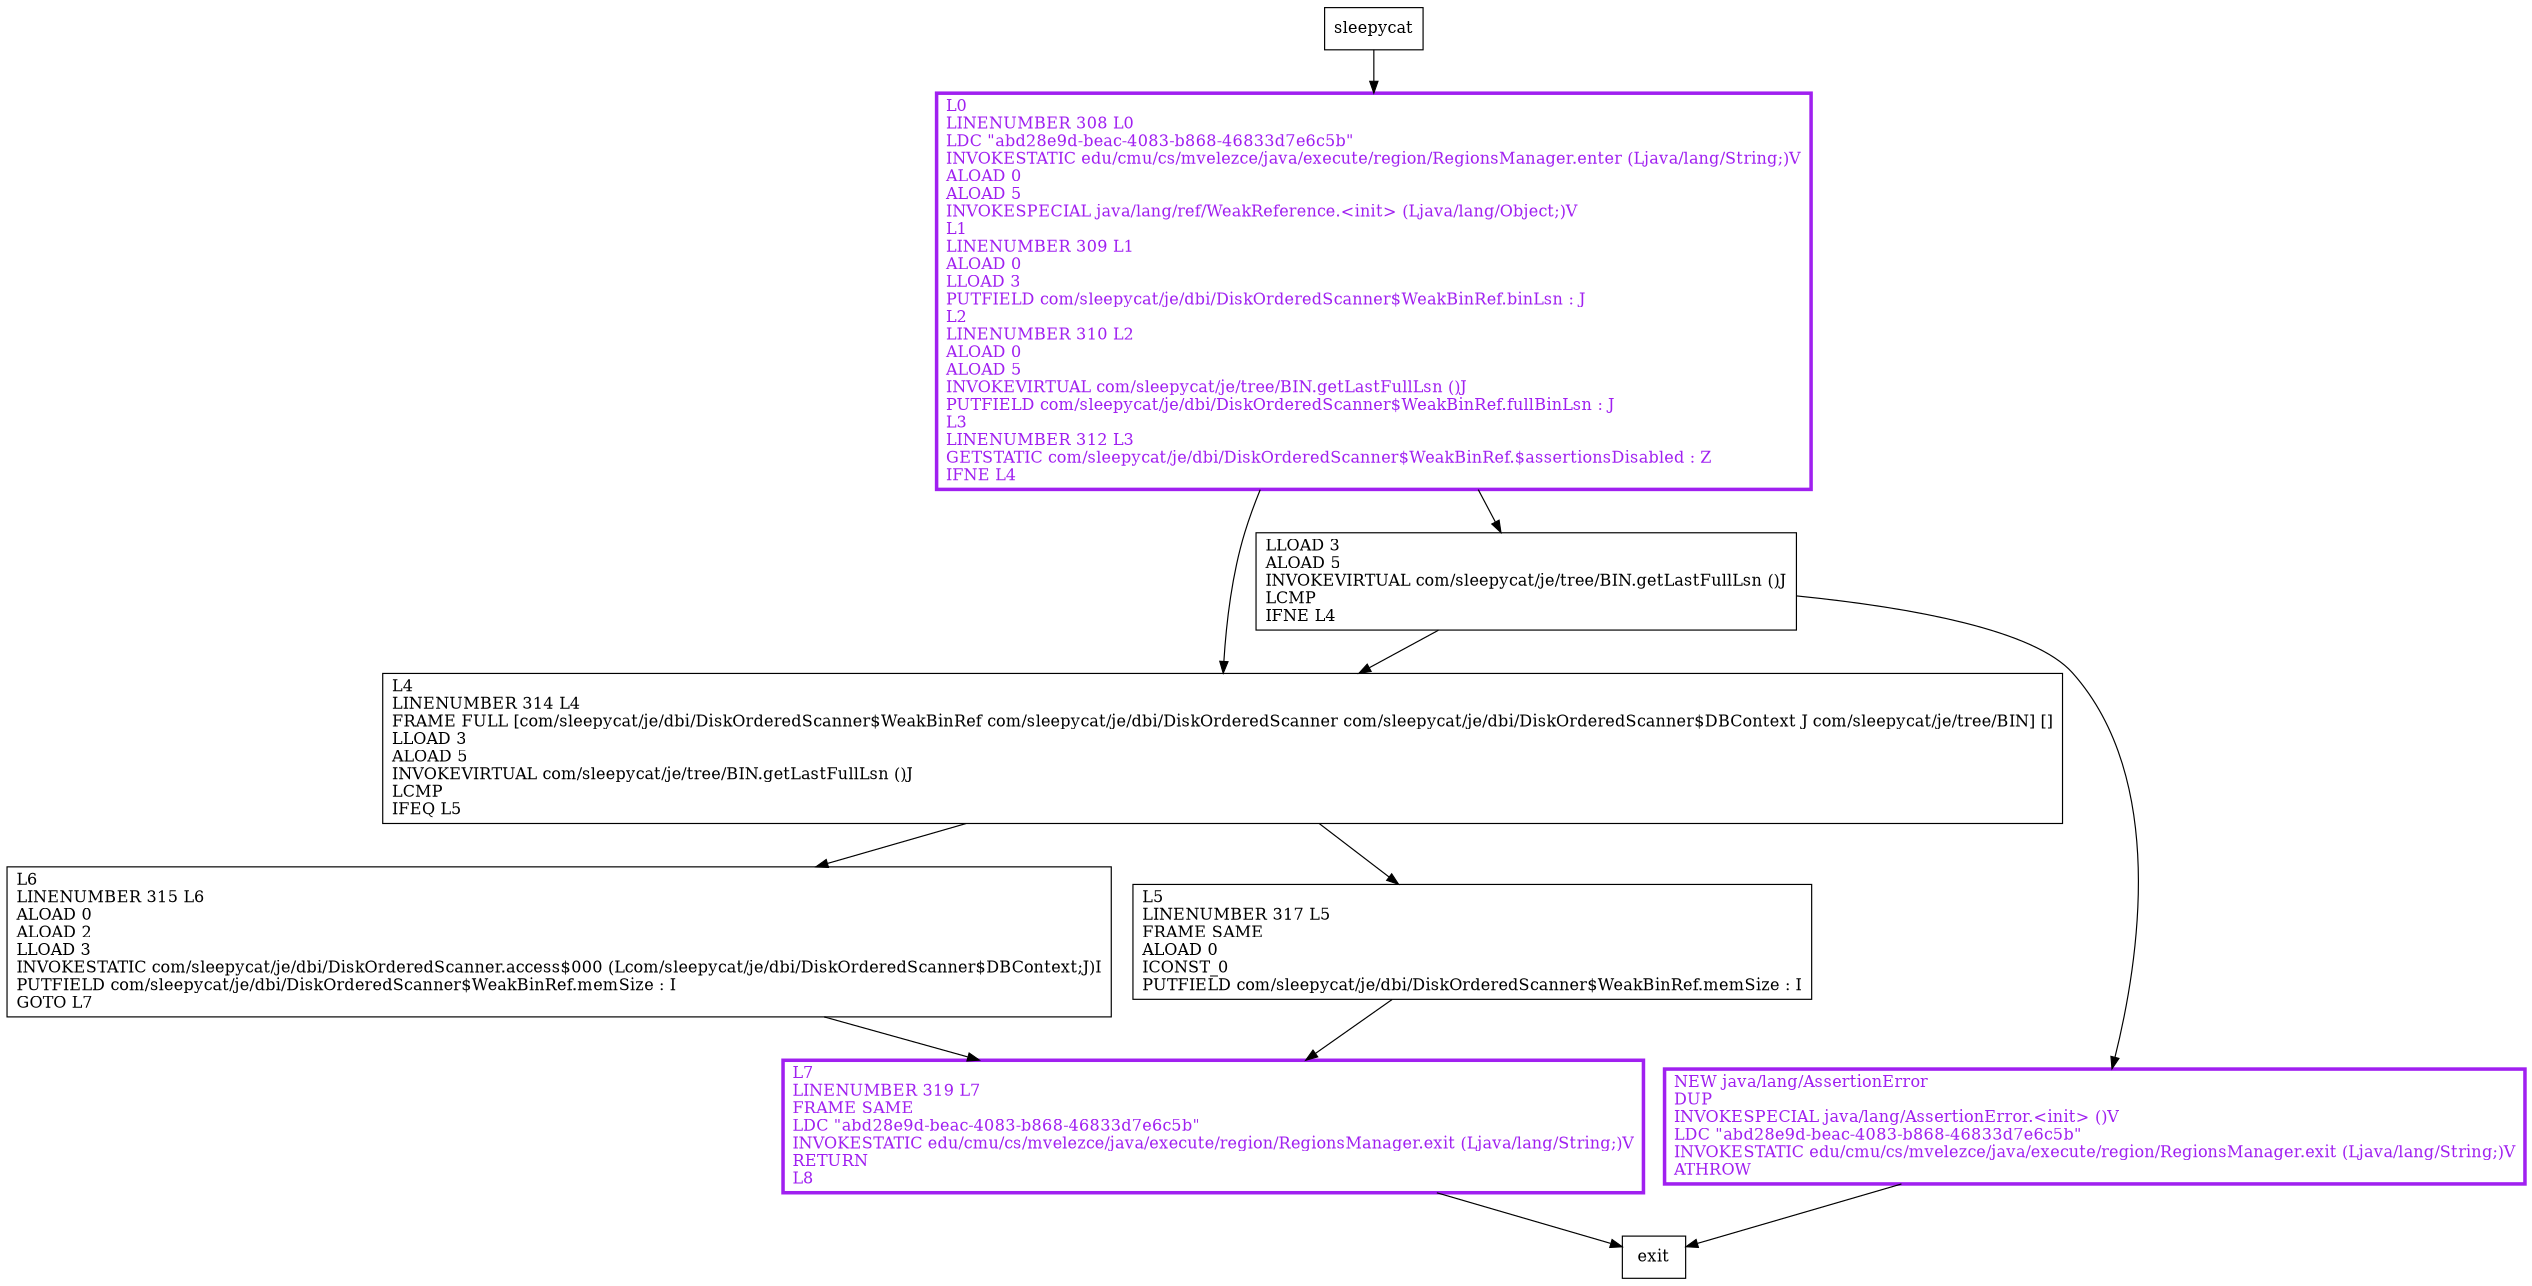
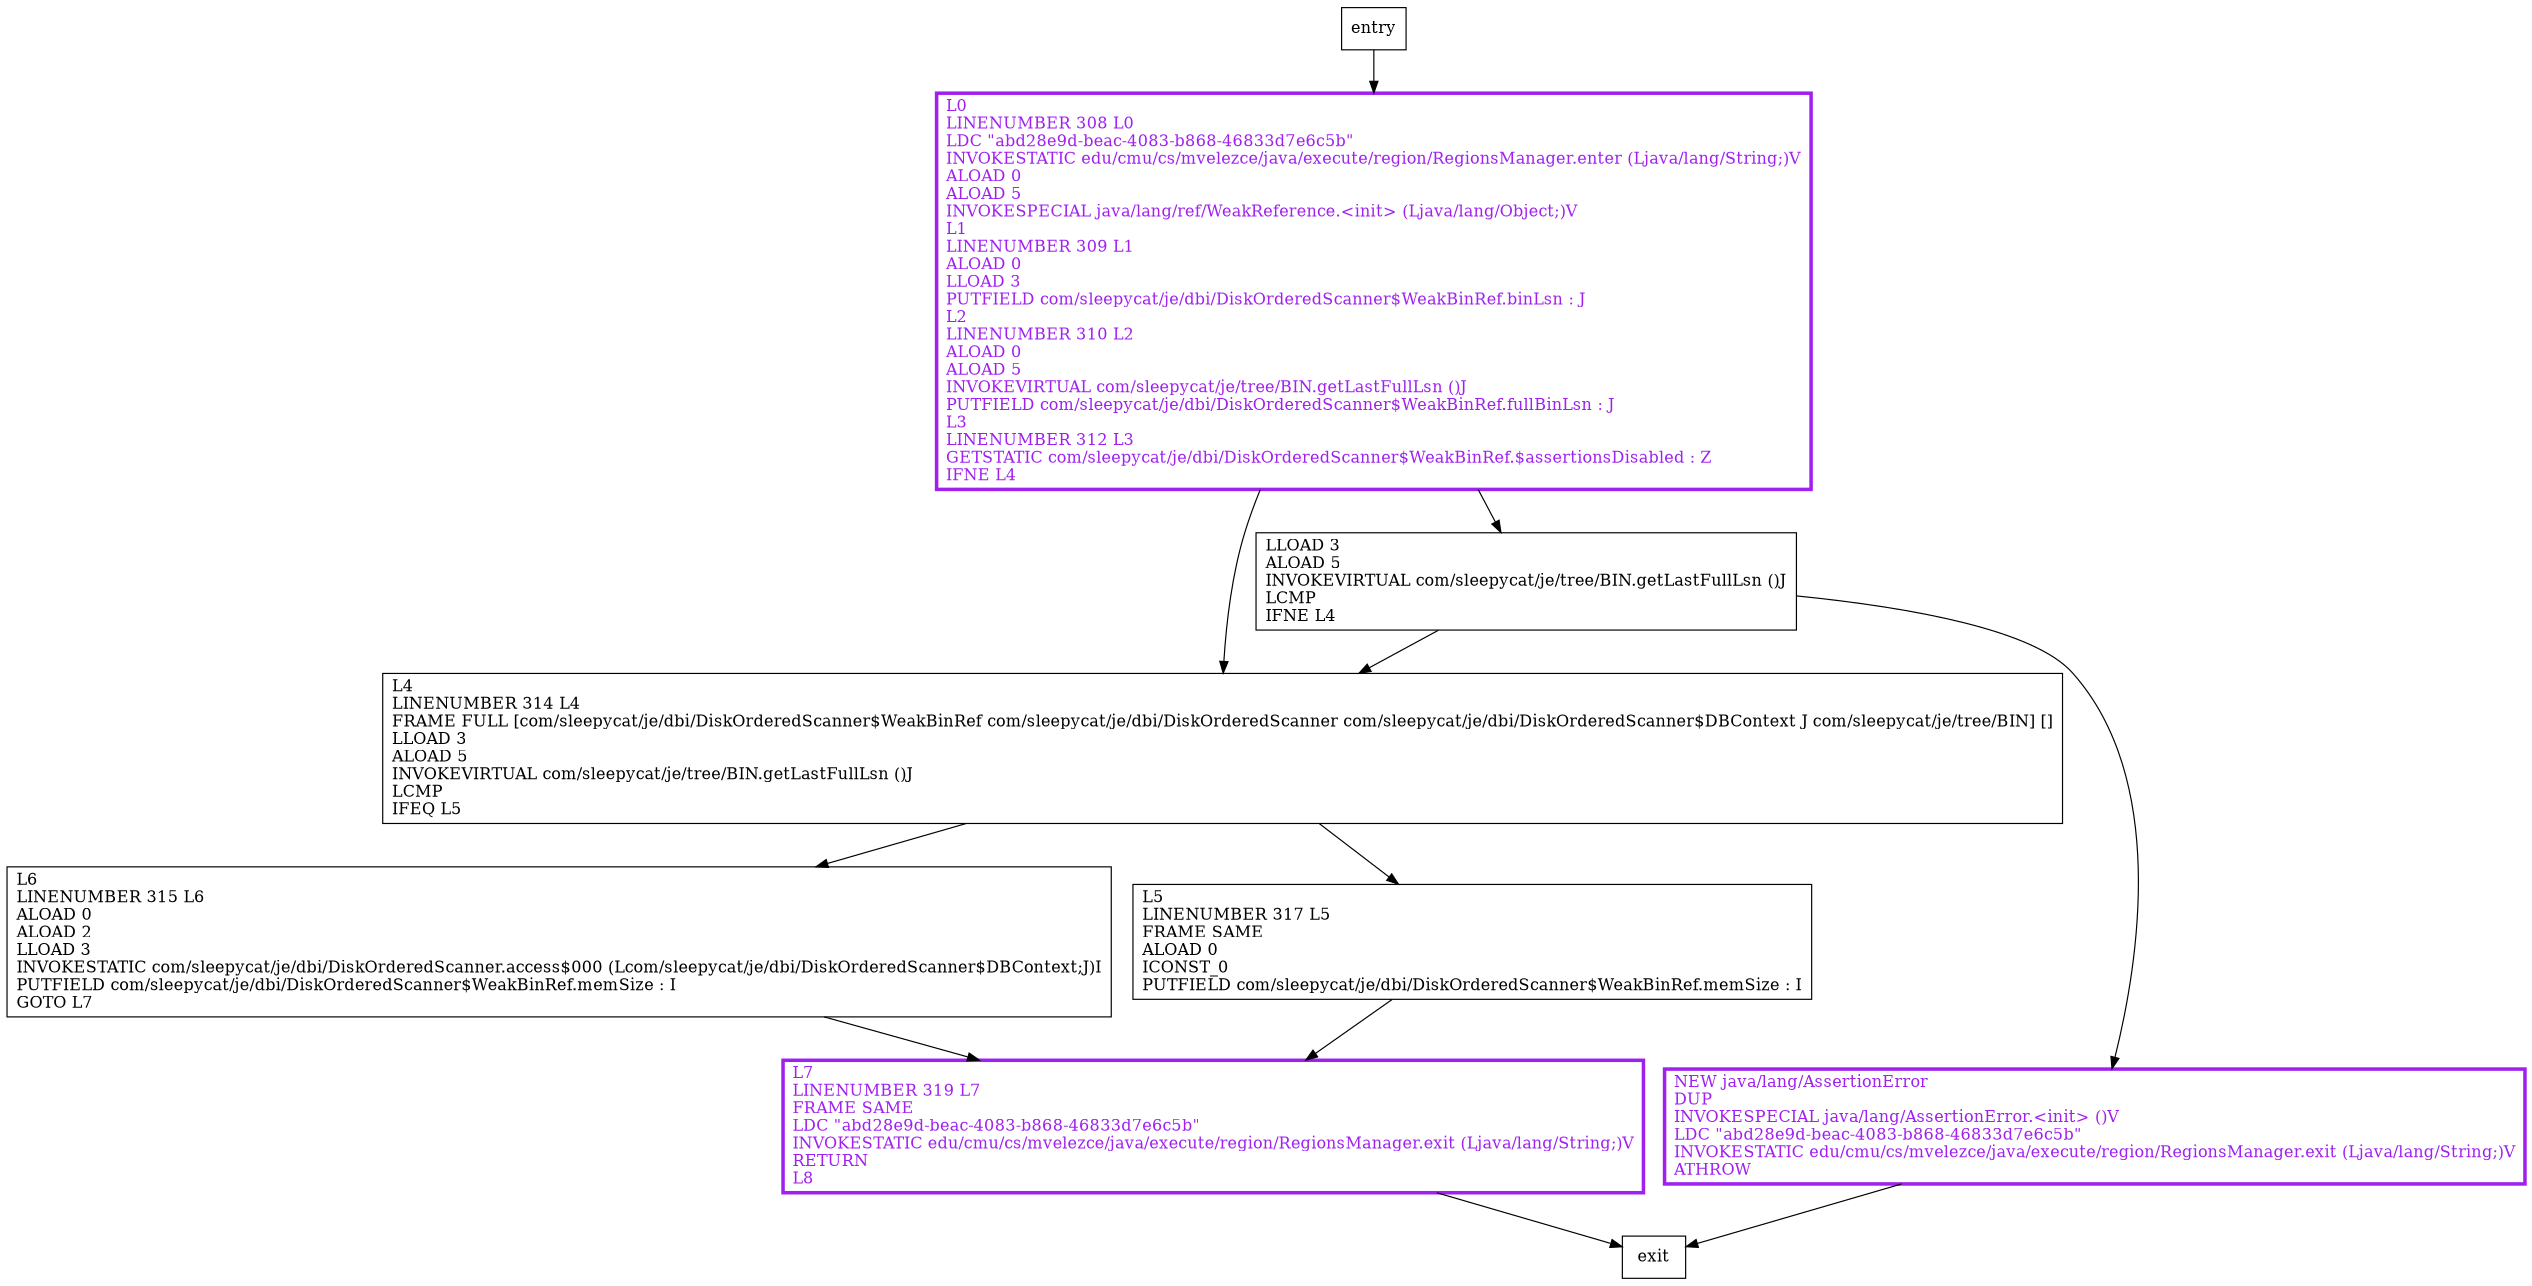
(1374, 29) -> (1374, 29)
